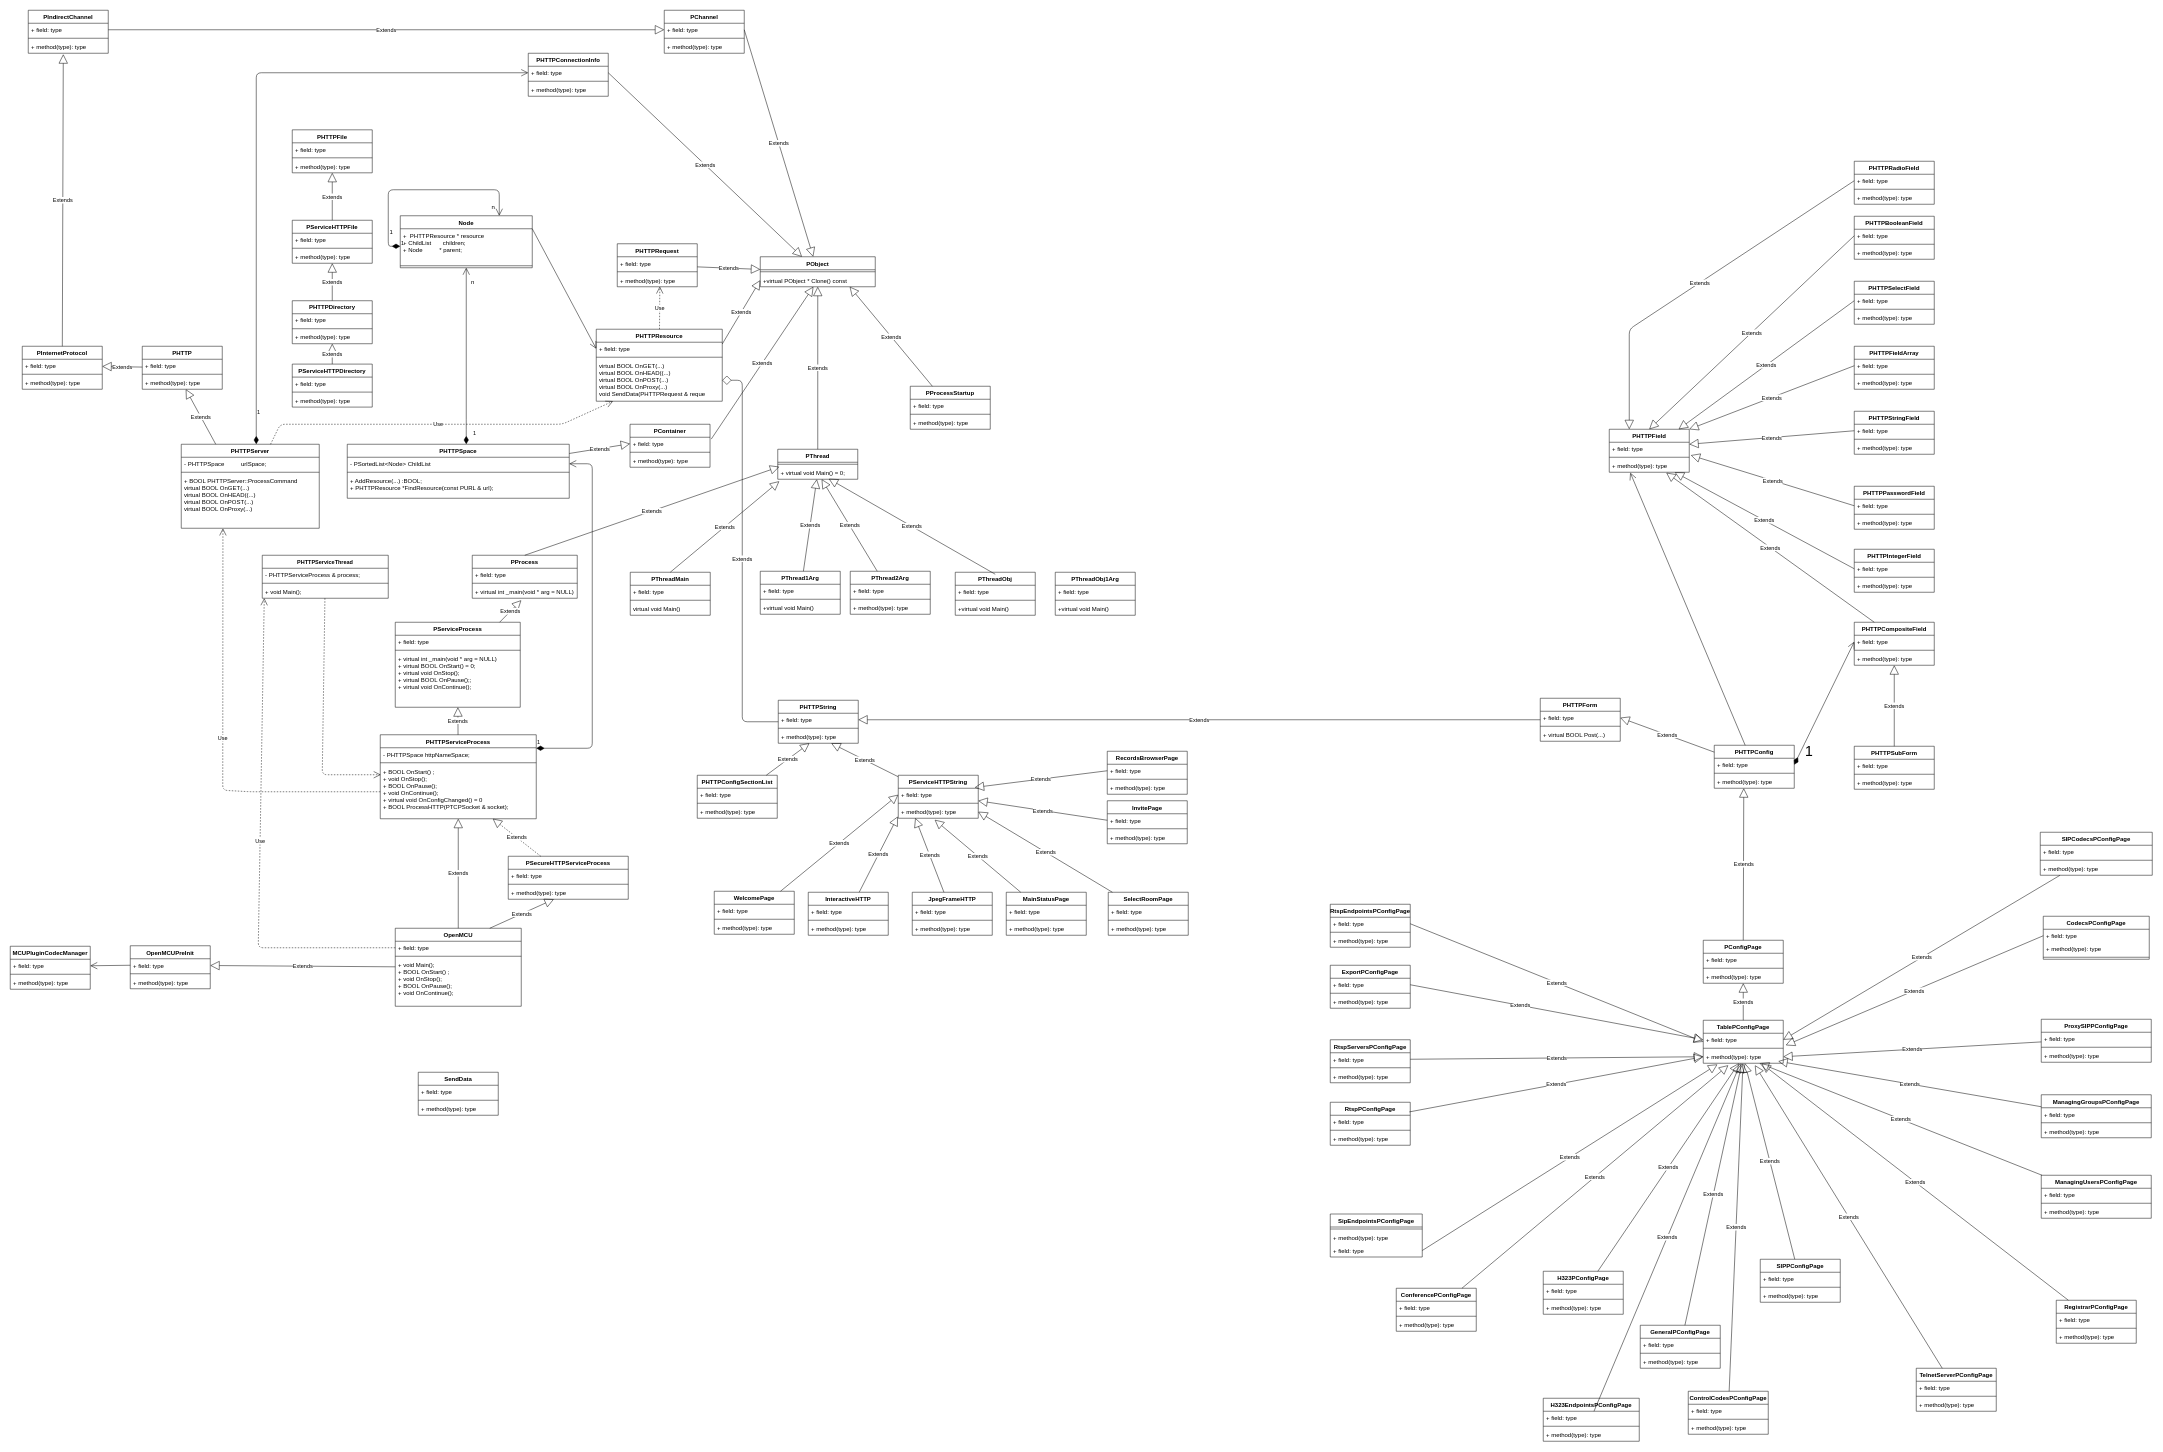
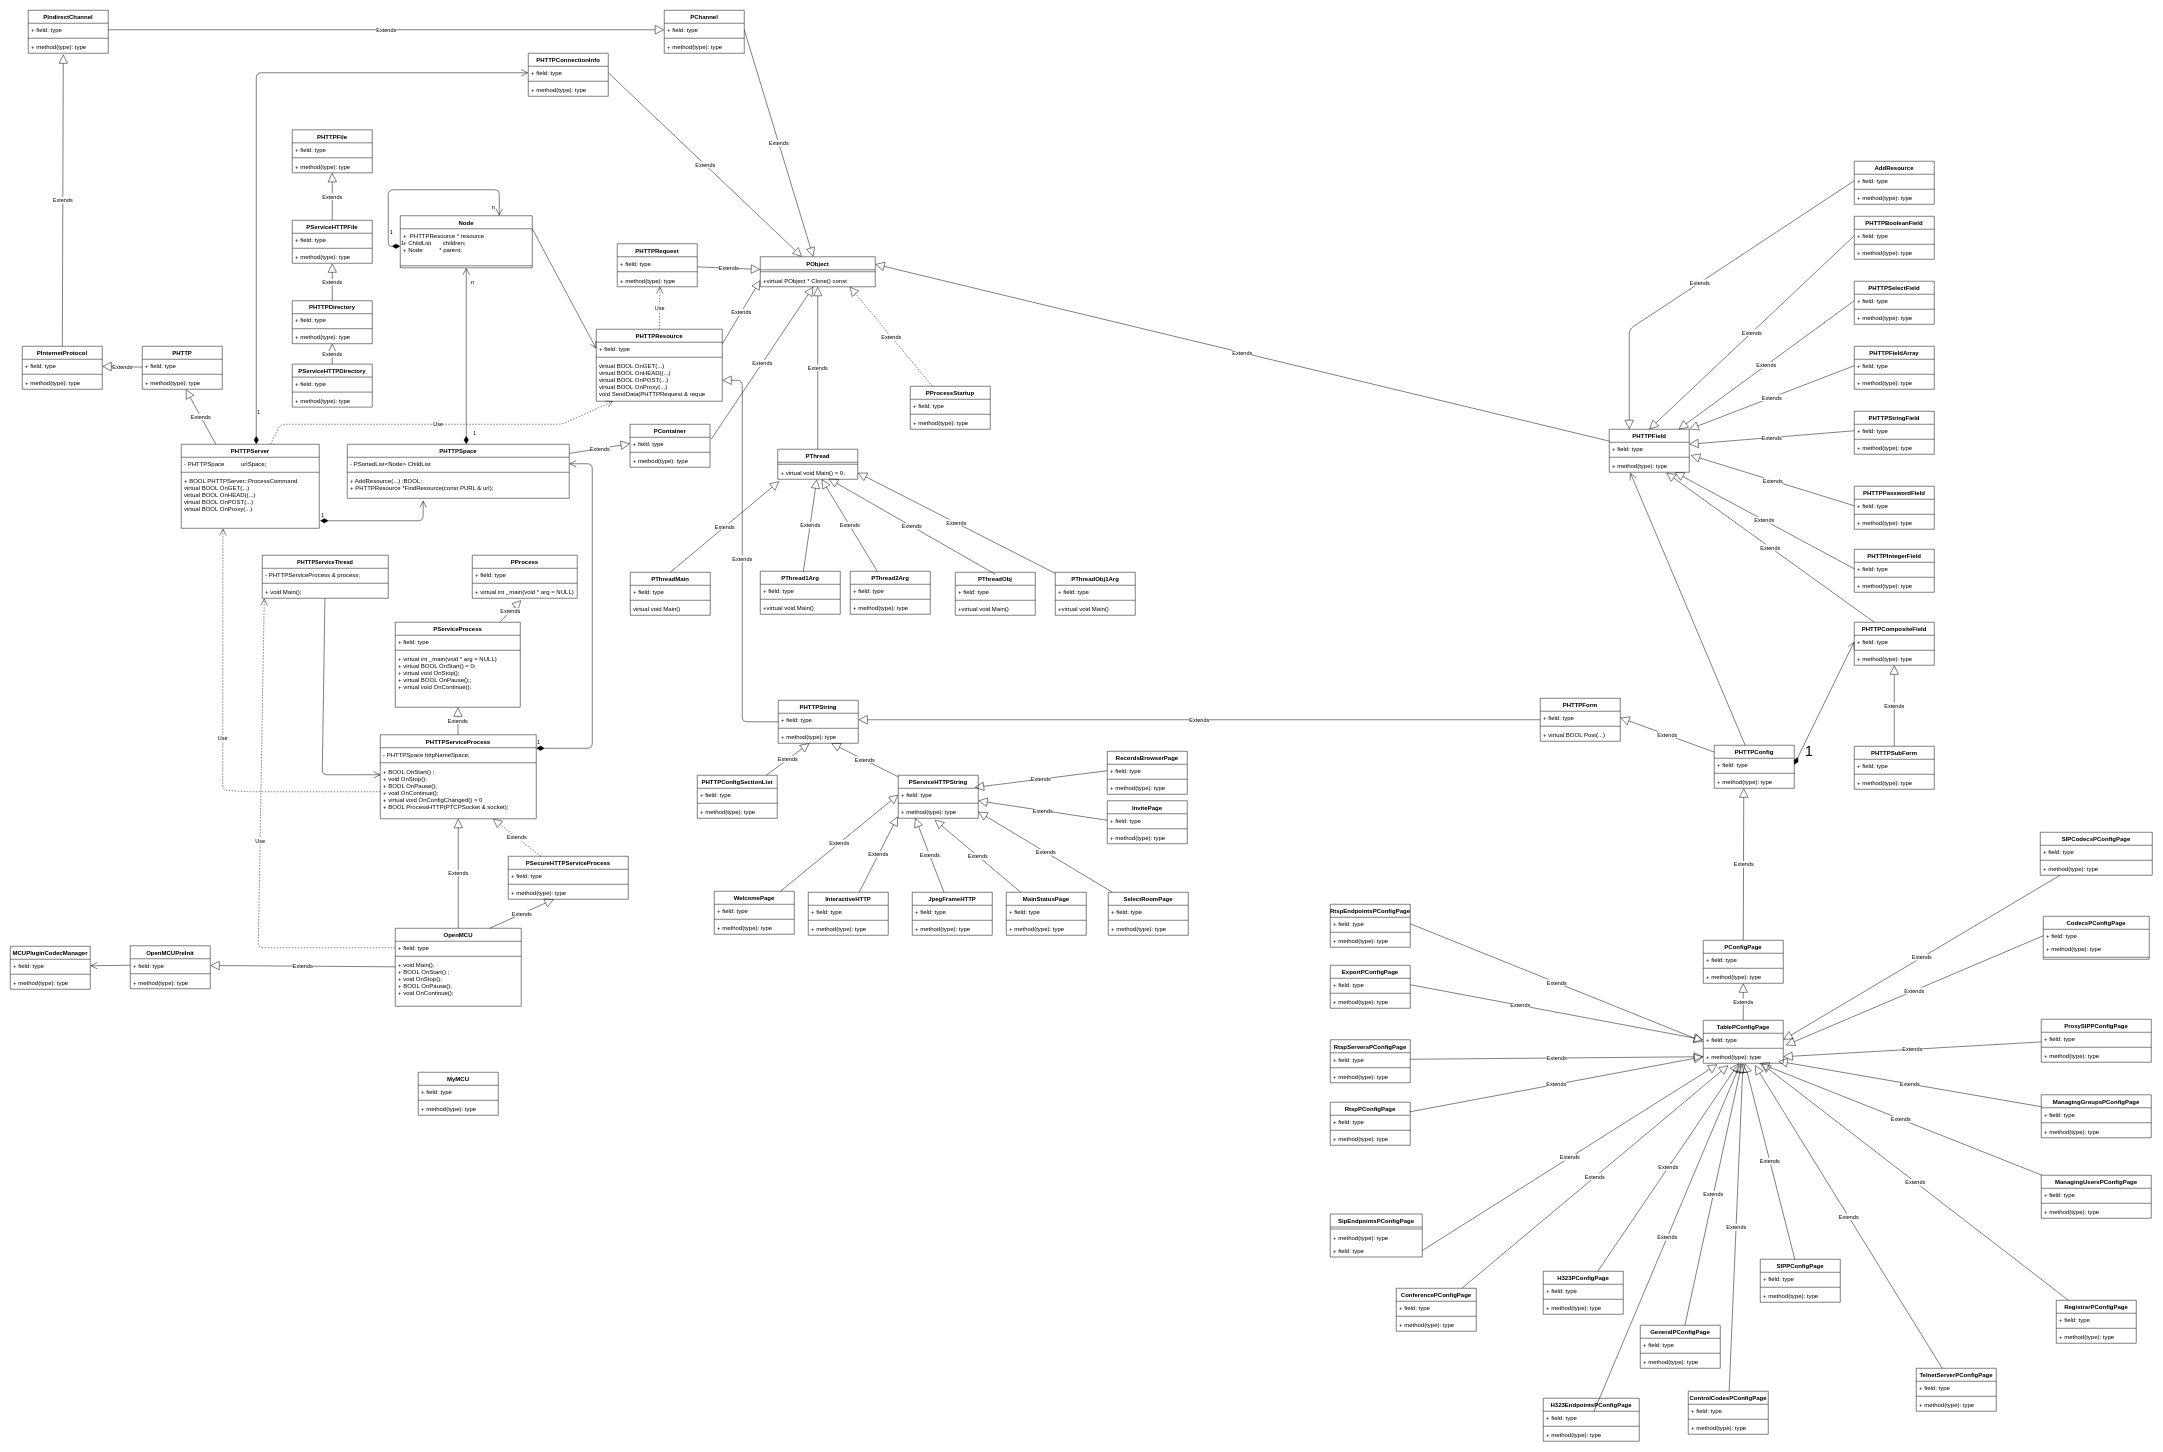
(1894, 168) -> (1894, 168)
(894, 340) -> (894, 340)
none -> (1247, 354)
(732, 380) -> (732, 380)
none -> (423, 503)
(648, 512) -> none
none -> (961, 525)
(323, 715) -> (323, 715)
(458, 1079) -> (458, 1079)
